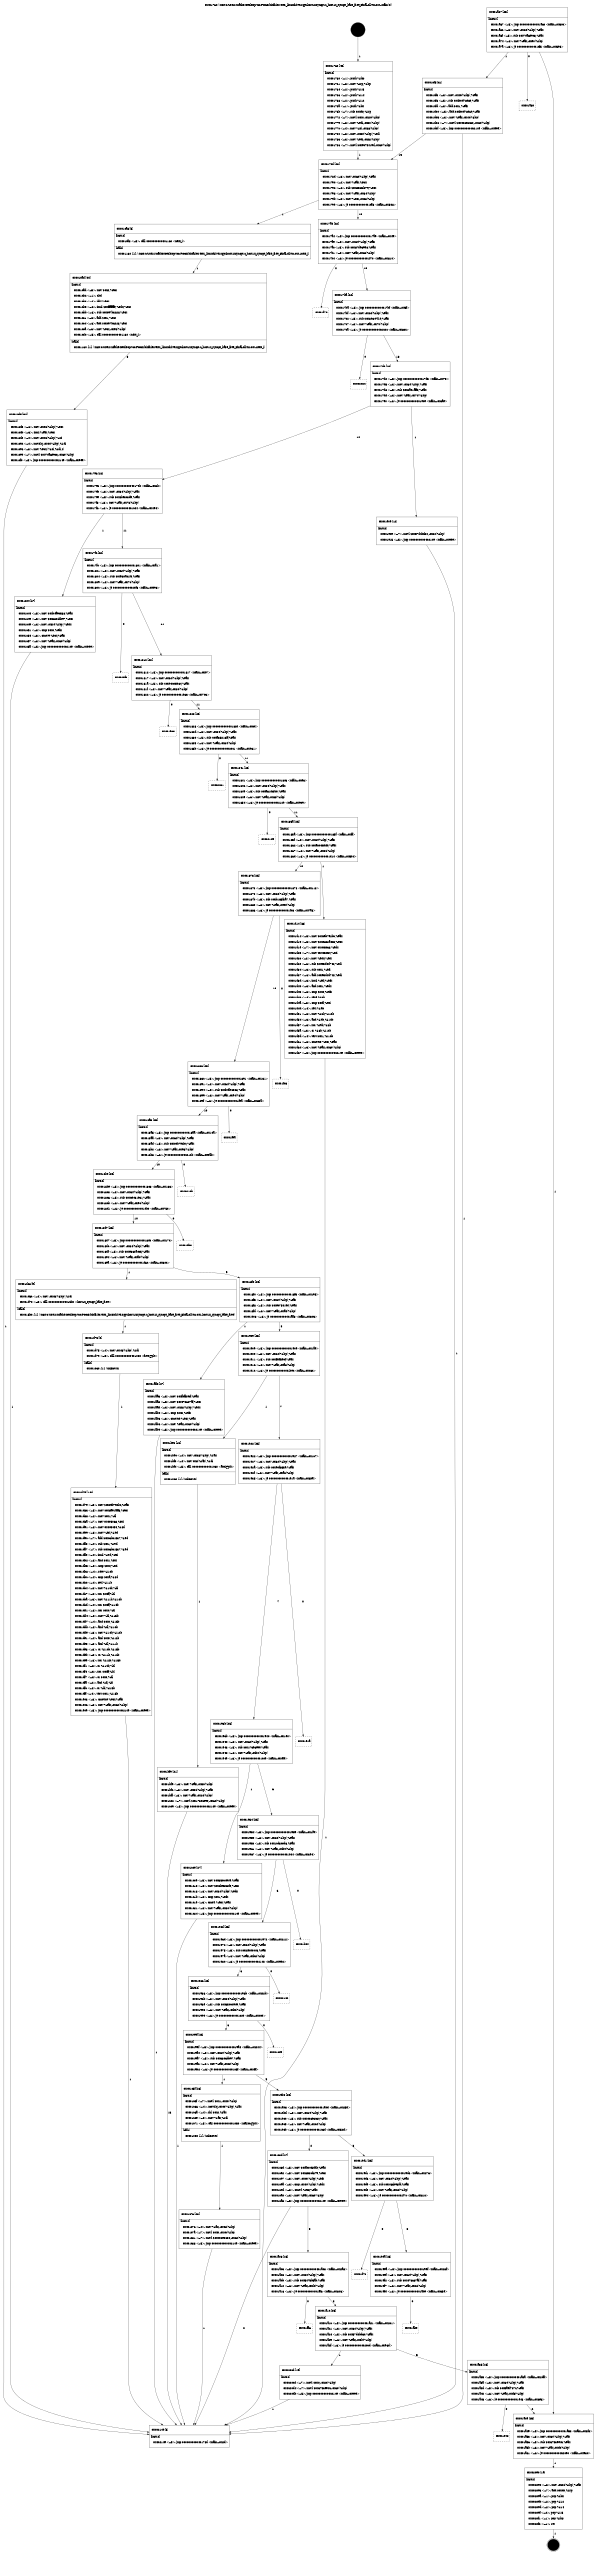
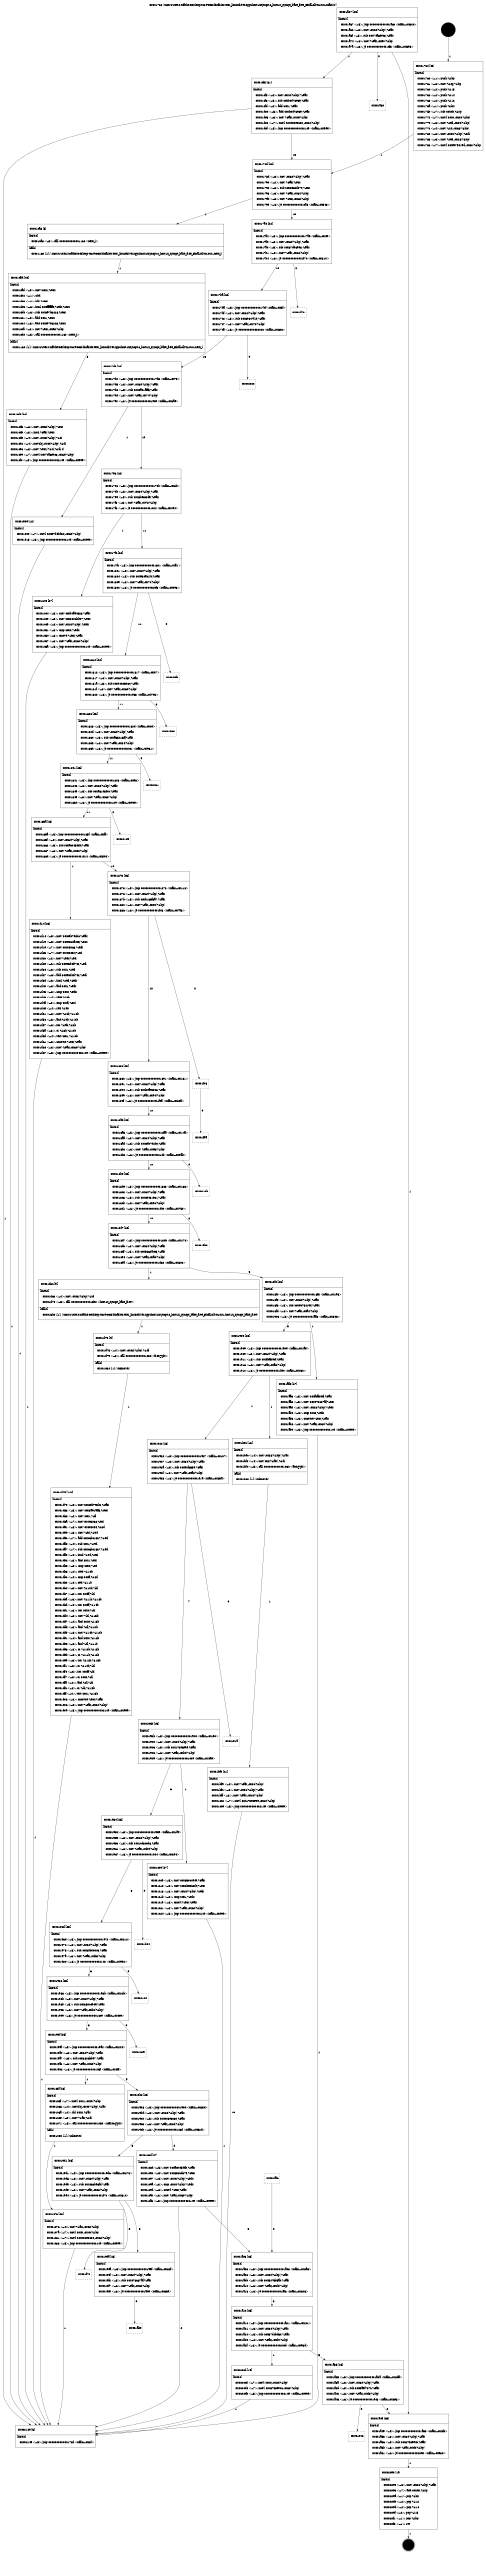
(229, 1119) -> (201, 1110)
(306, 2309) -> (272, 2217)
